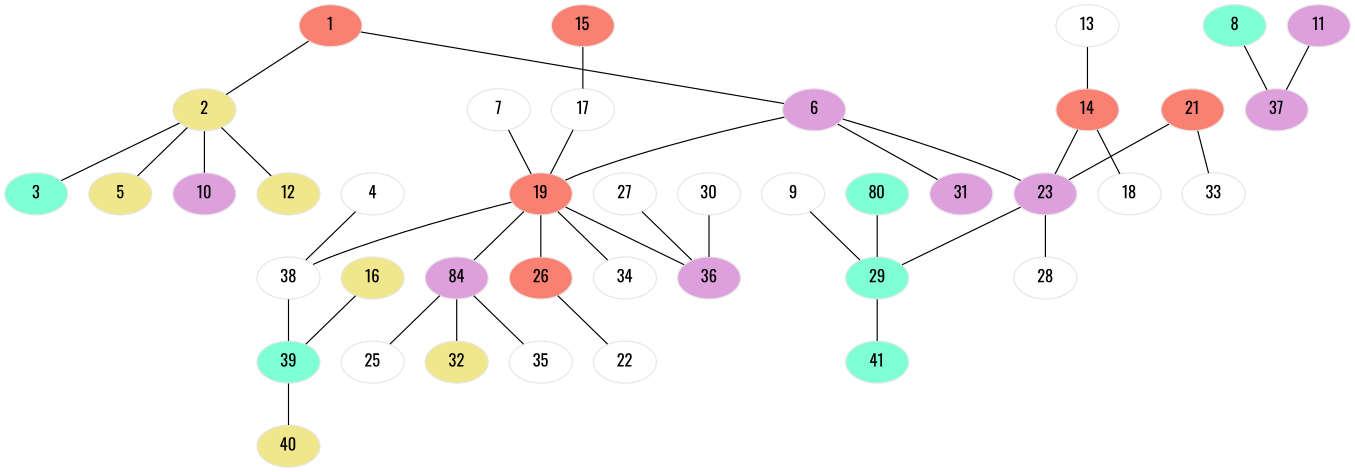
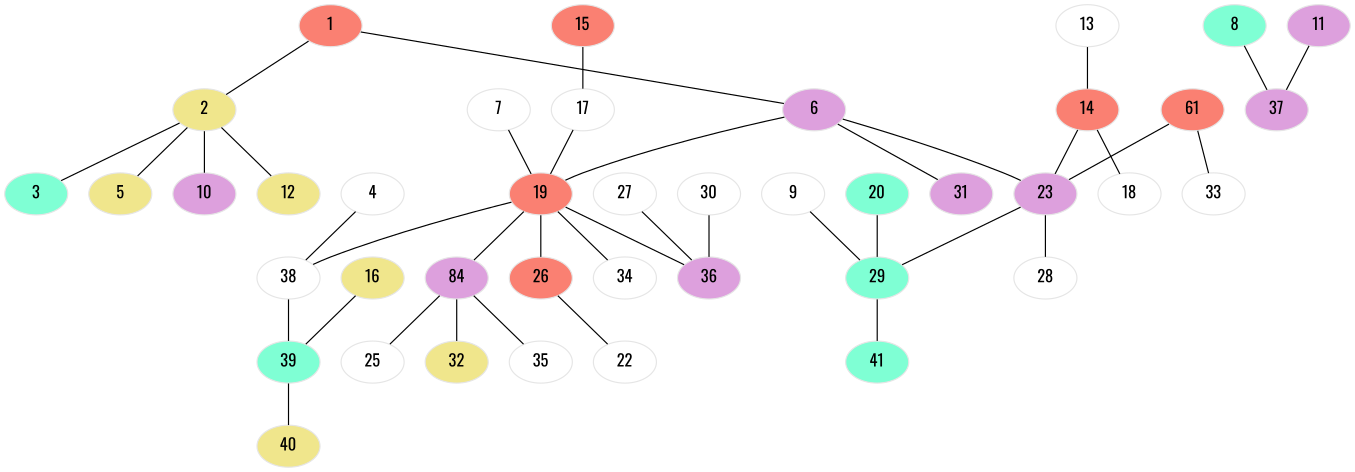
(1193, 110) -> (1193, 110)
(877, 194) -> (877, 194)
